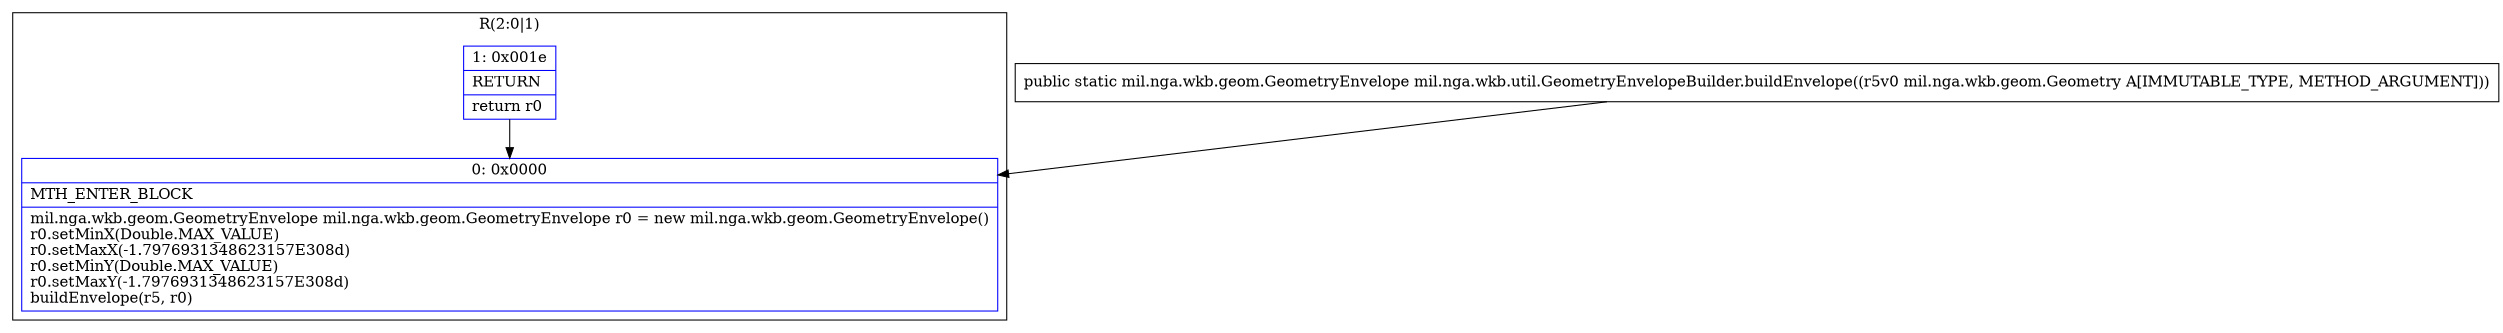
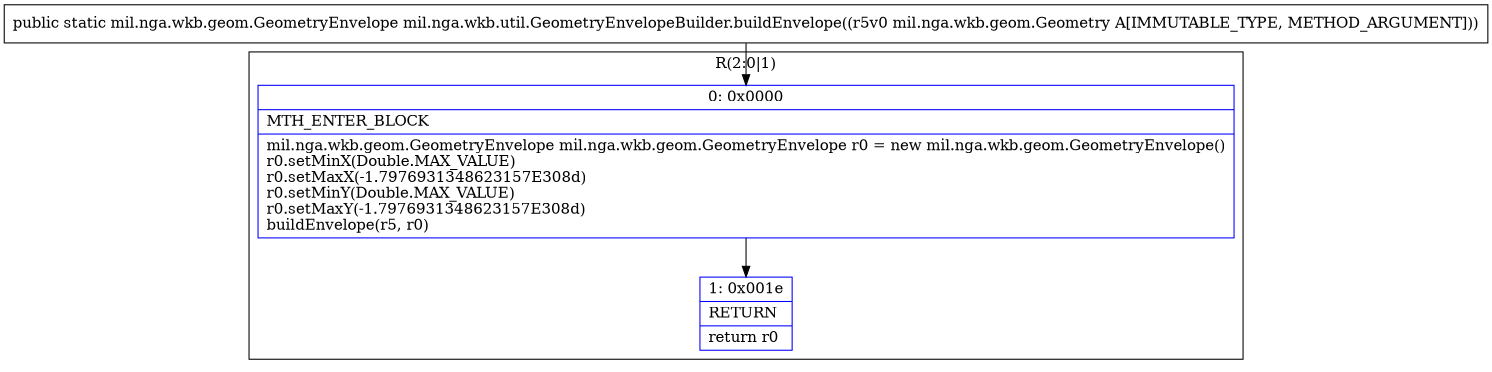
(510, 133) -> (746, 252)
